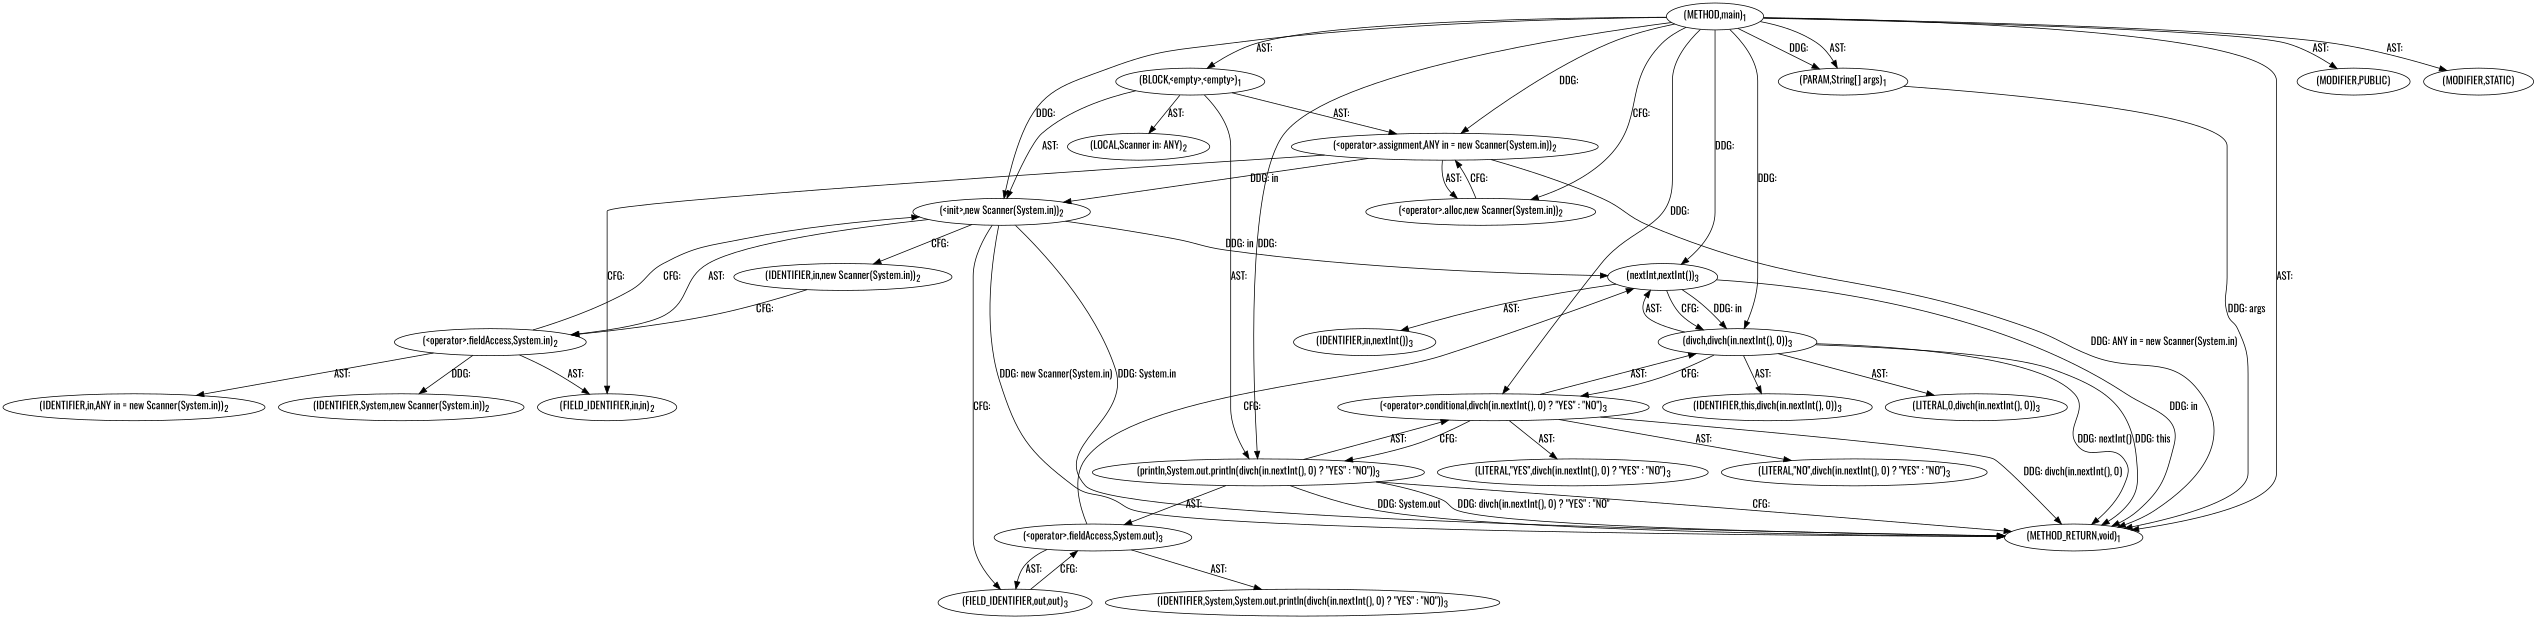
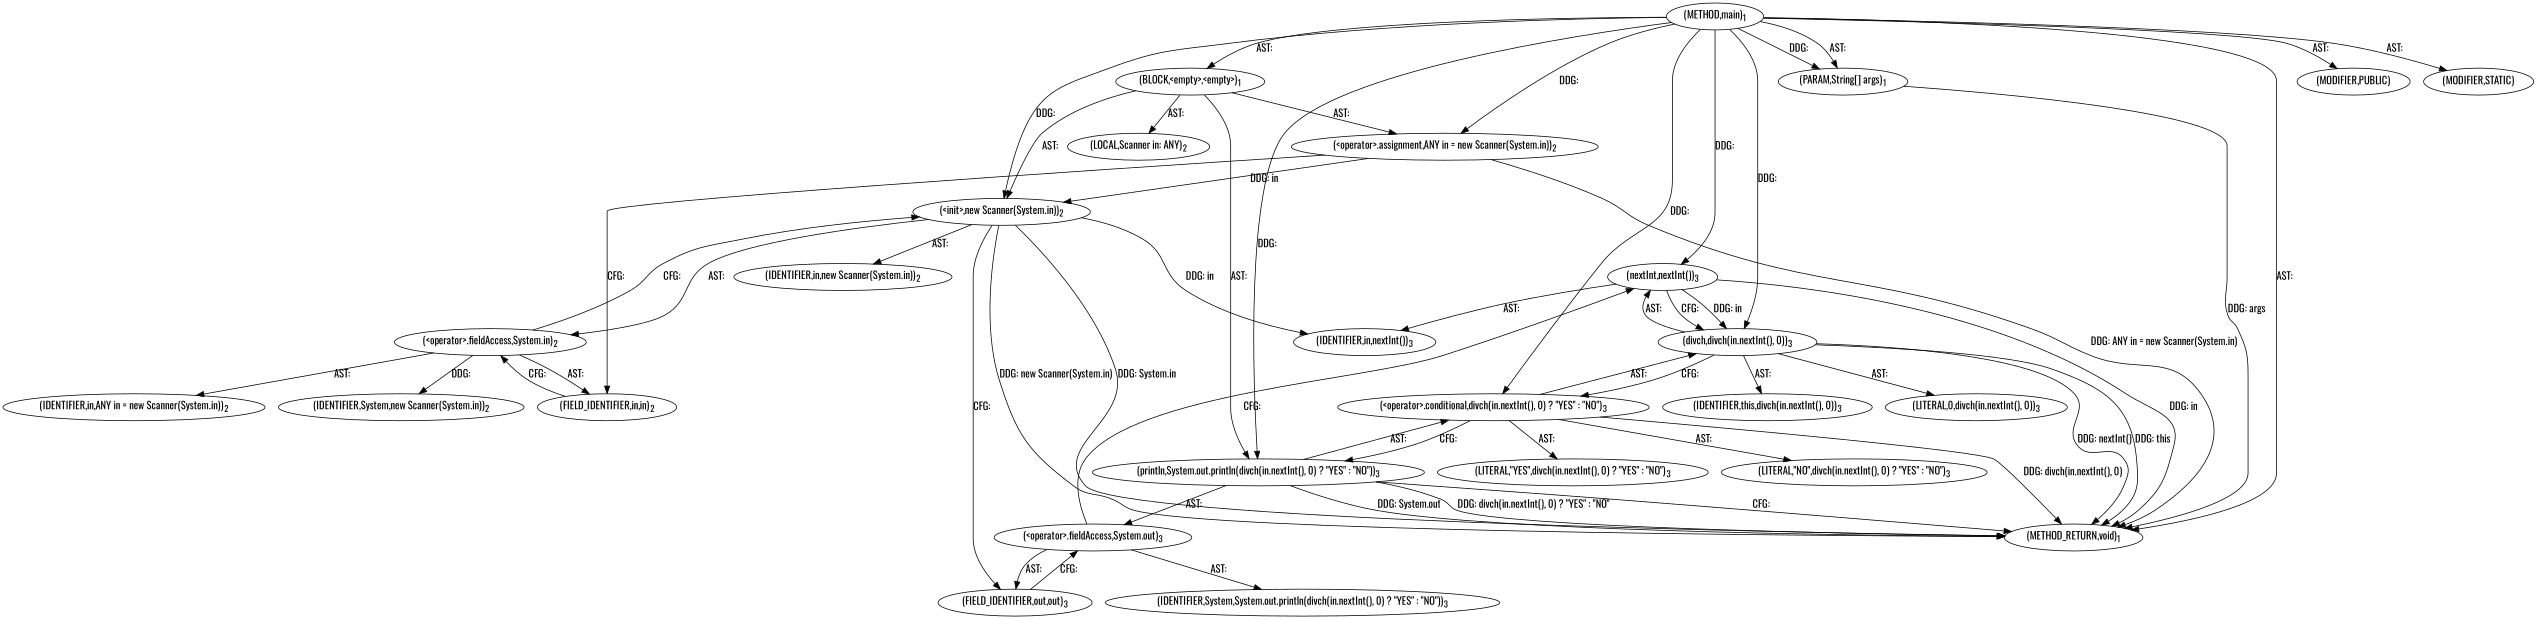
(1481, 212) -> none
(941, 244) -> (941, 244)
(1331, 262) -> (1182, 287)
(694, 319) -> (533, 383)
